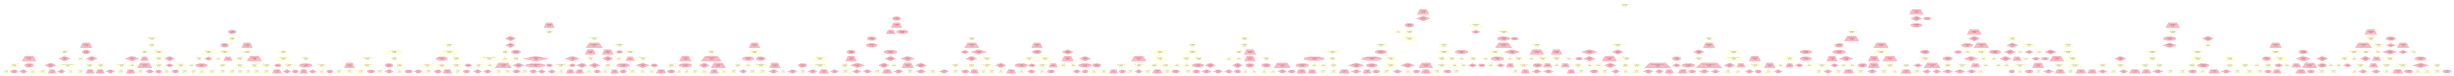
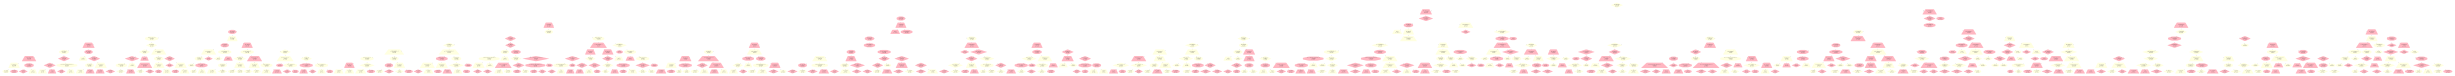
(1548, 65) -> (1546, 65)
(2279, 65) -> (2278, 65)
